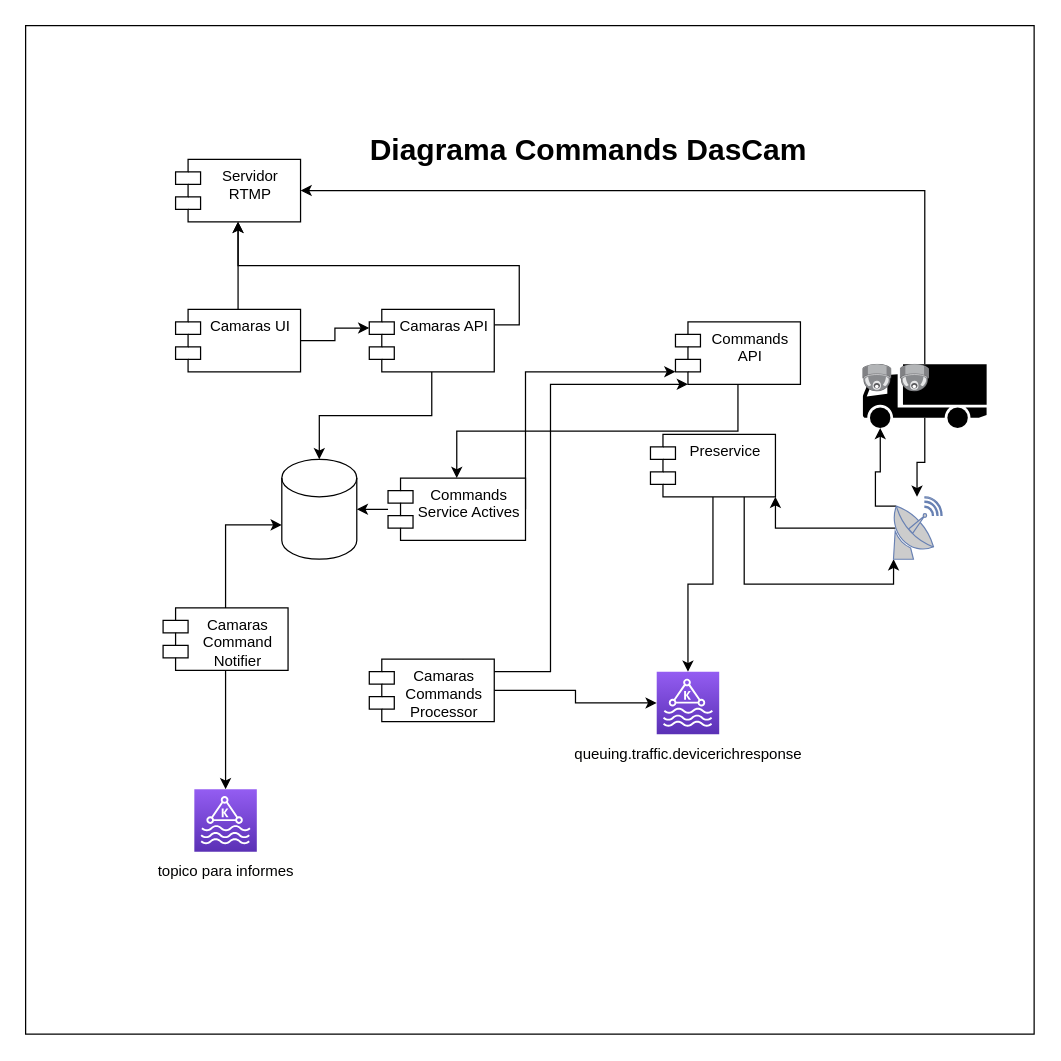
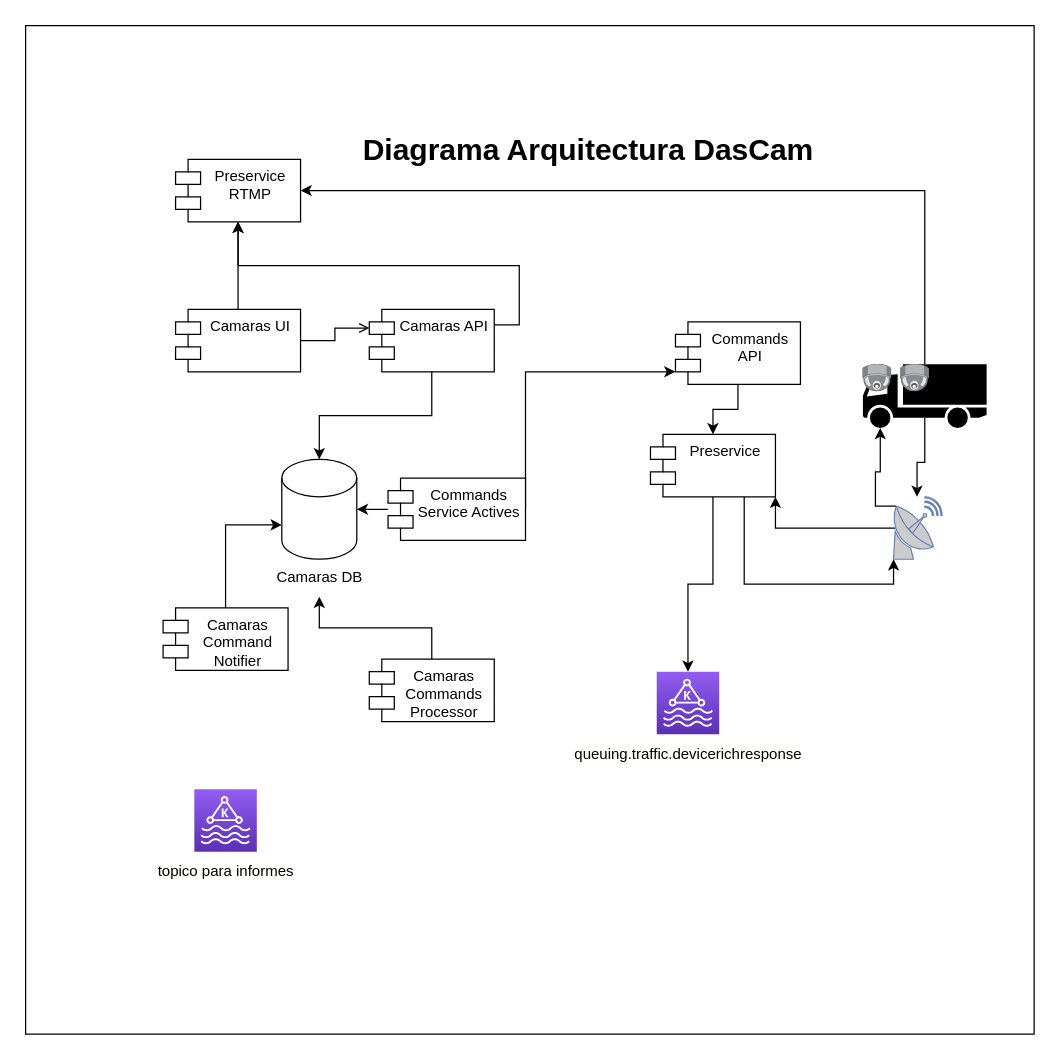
(589, 151) -> (589, 151)
(251, 186) -> (251, 186)
(359, 328) -> (360, 328)
(591, 431) -> (718, 409)
(551, 493) -> none
none -> (319, 578)
none -> (380, 628)
(576, 693) -> none
(226, 726) -> none
